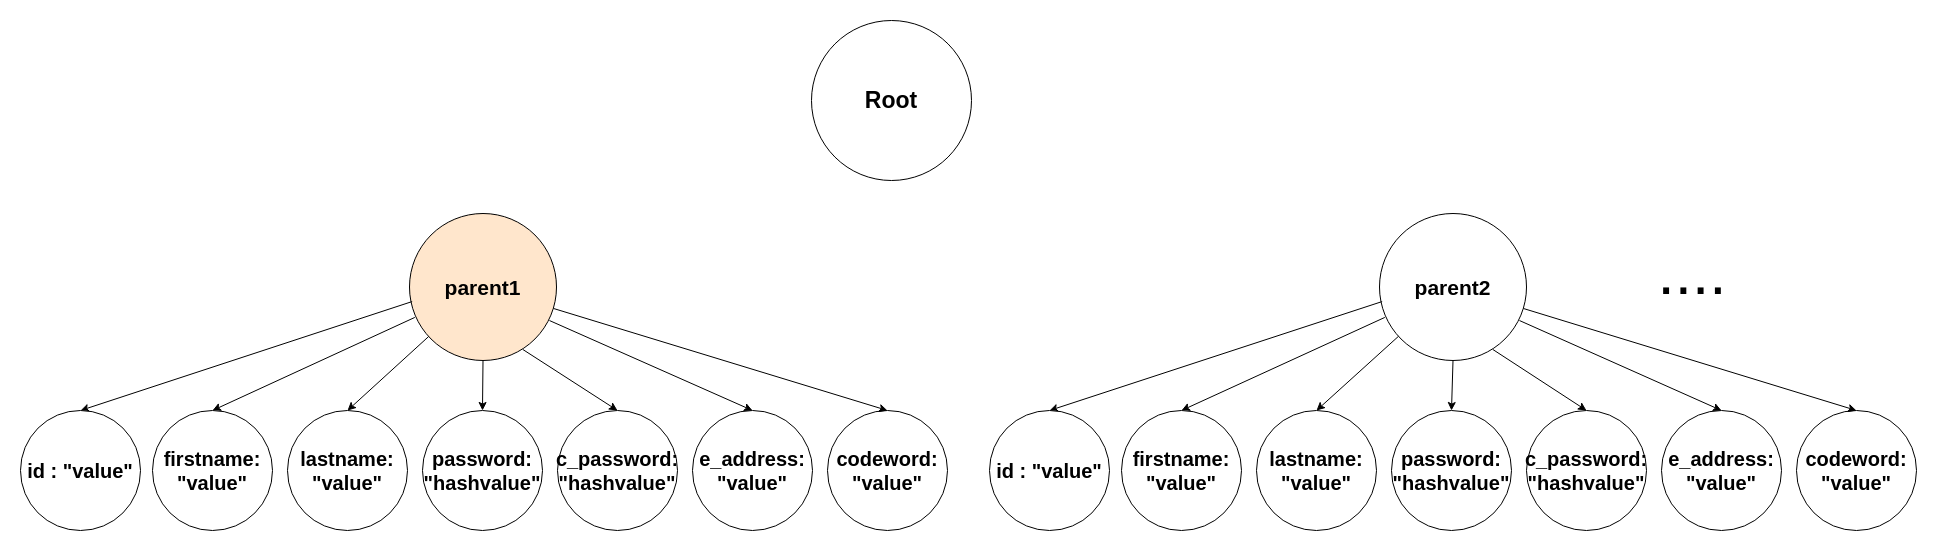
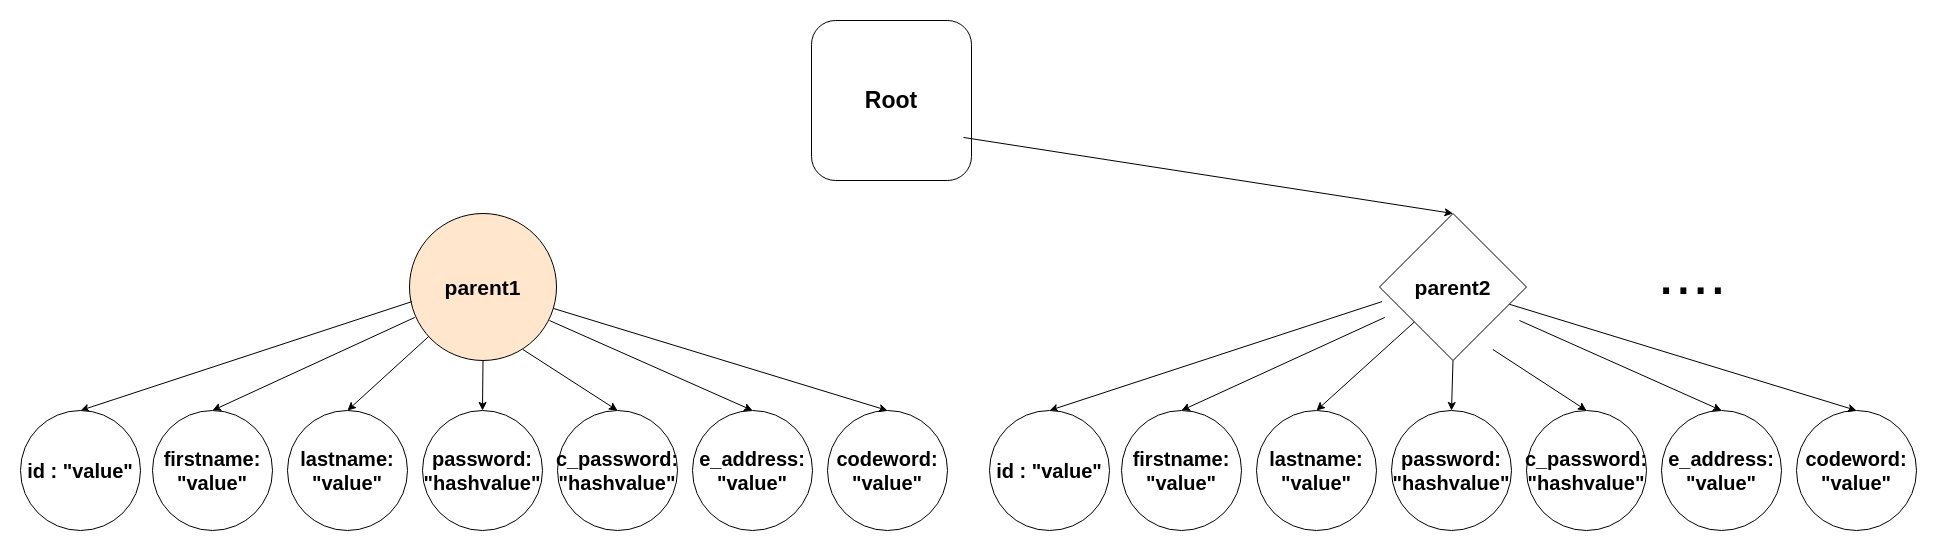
(892, 101) -> (892, 101)
none -> (1205, 175)
(1453, 287) -> (1453, 287)
